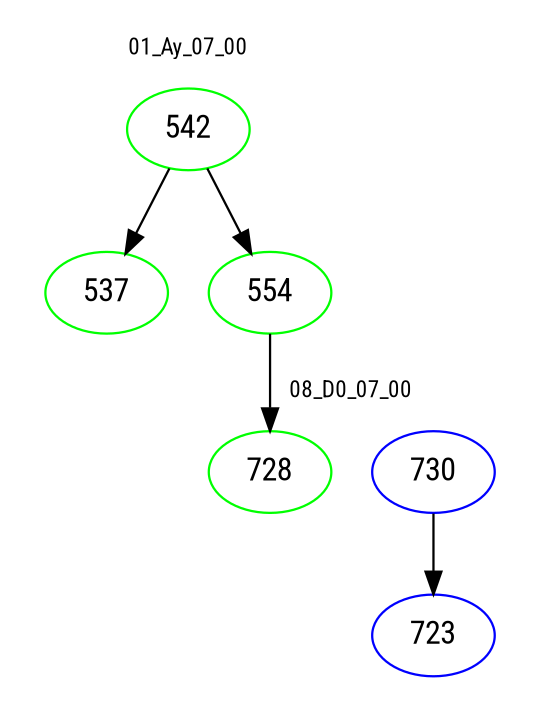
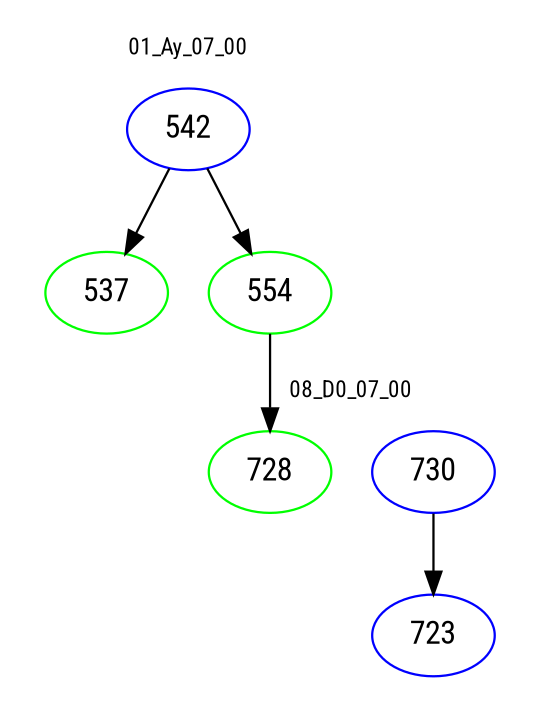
(188, 129) -> (188, 129)
